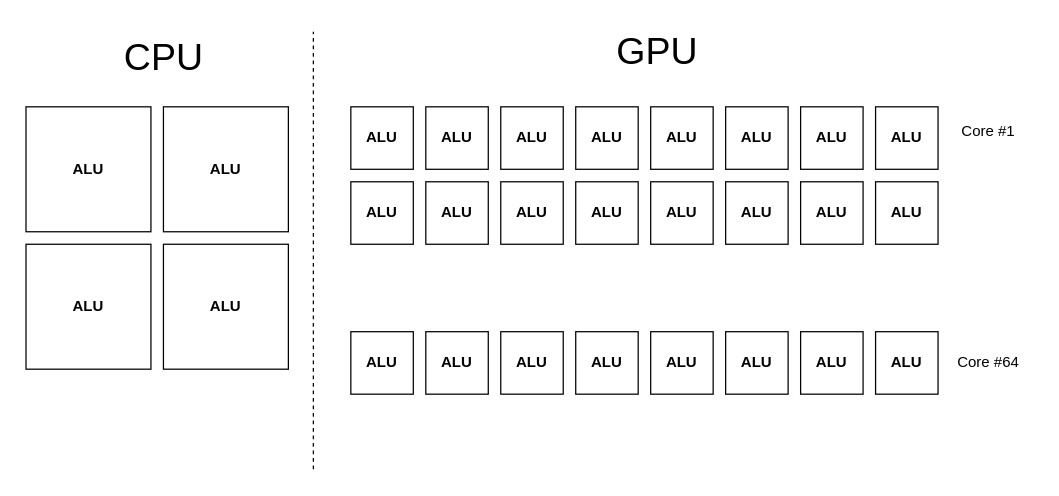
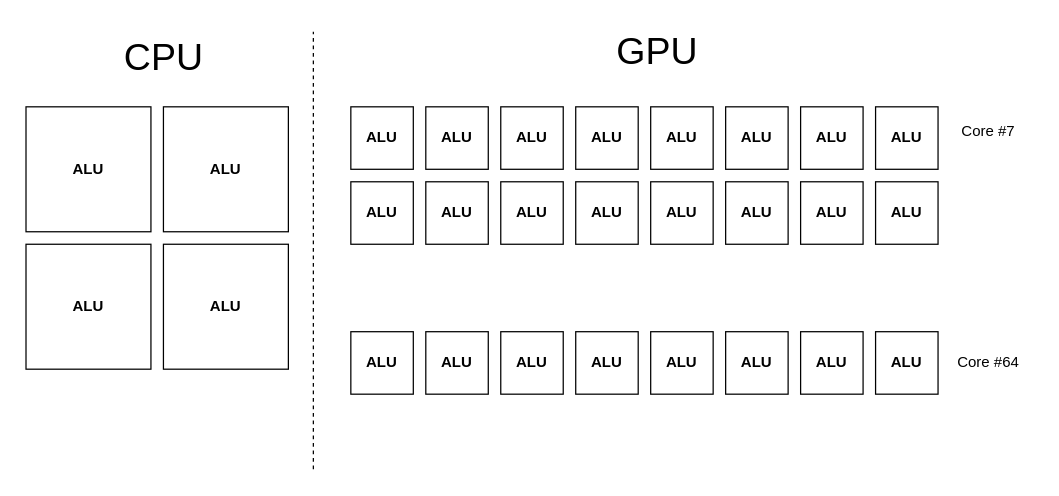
(989, 132) -> (989, 132)
